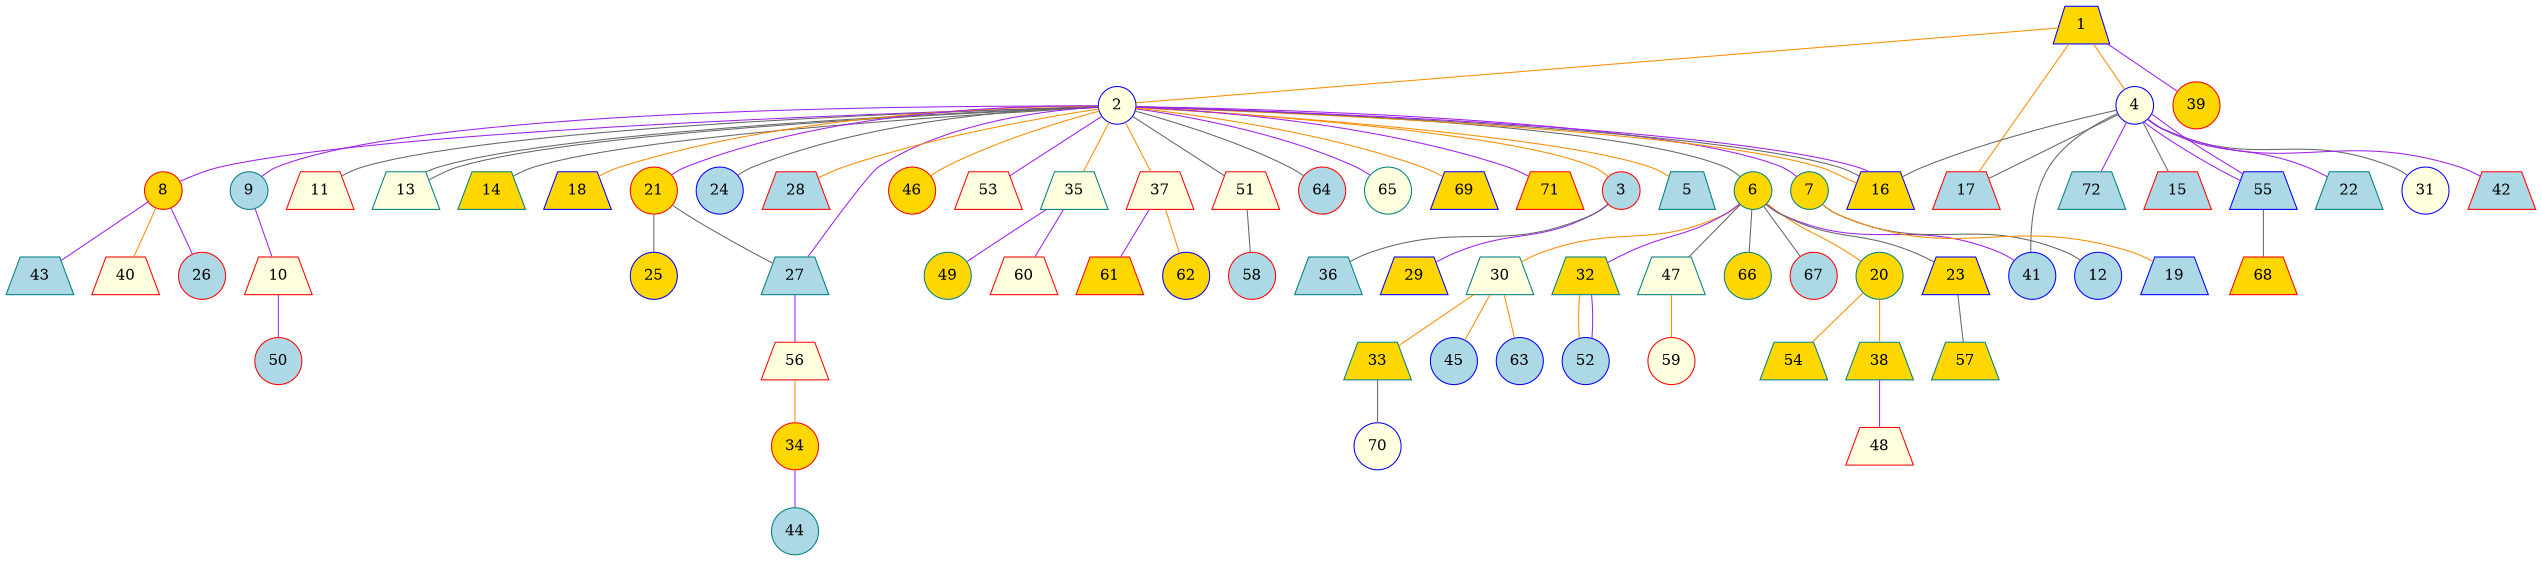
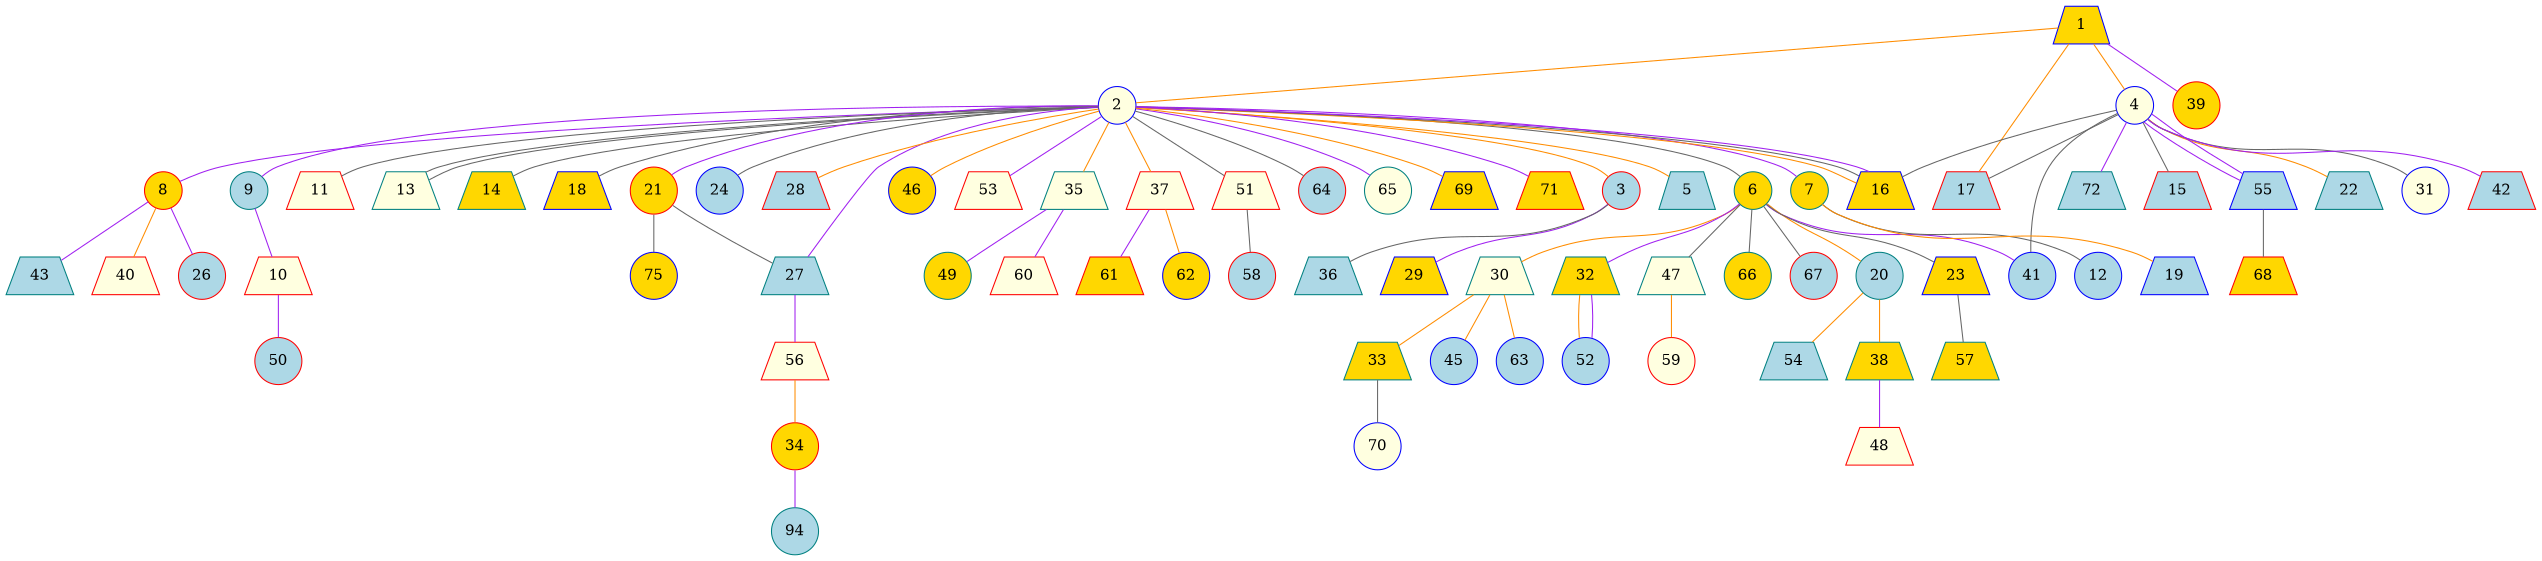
(845, 121) -> (845, 121)
(2237, 151) -> (2237, 151)
(912, 191) -> (912, 191)
(654, 276) -> (654, 276)
(1880, 276) -> (1880, 276)
(1794, 361) -> (1794, 361)
(795, 531) -> (795, 531)
